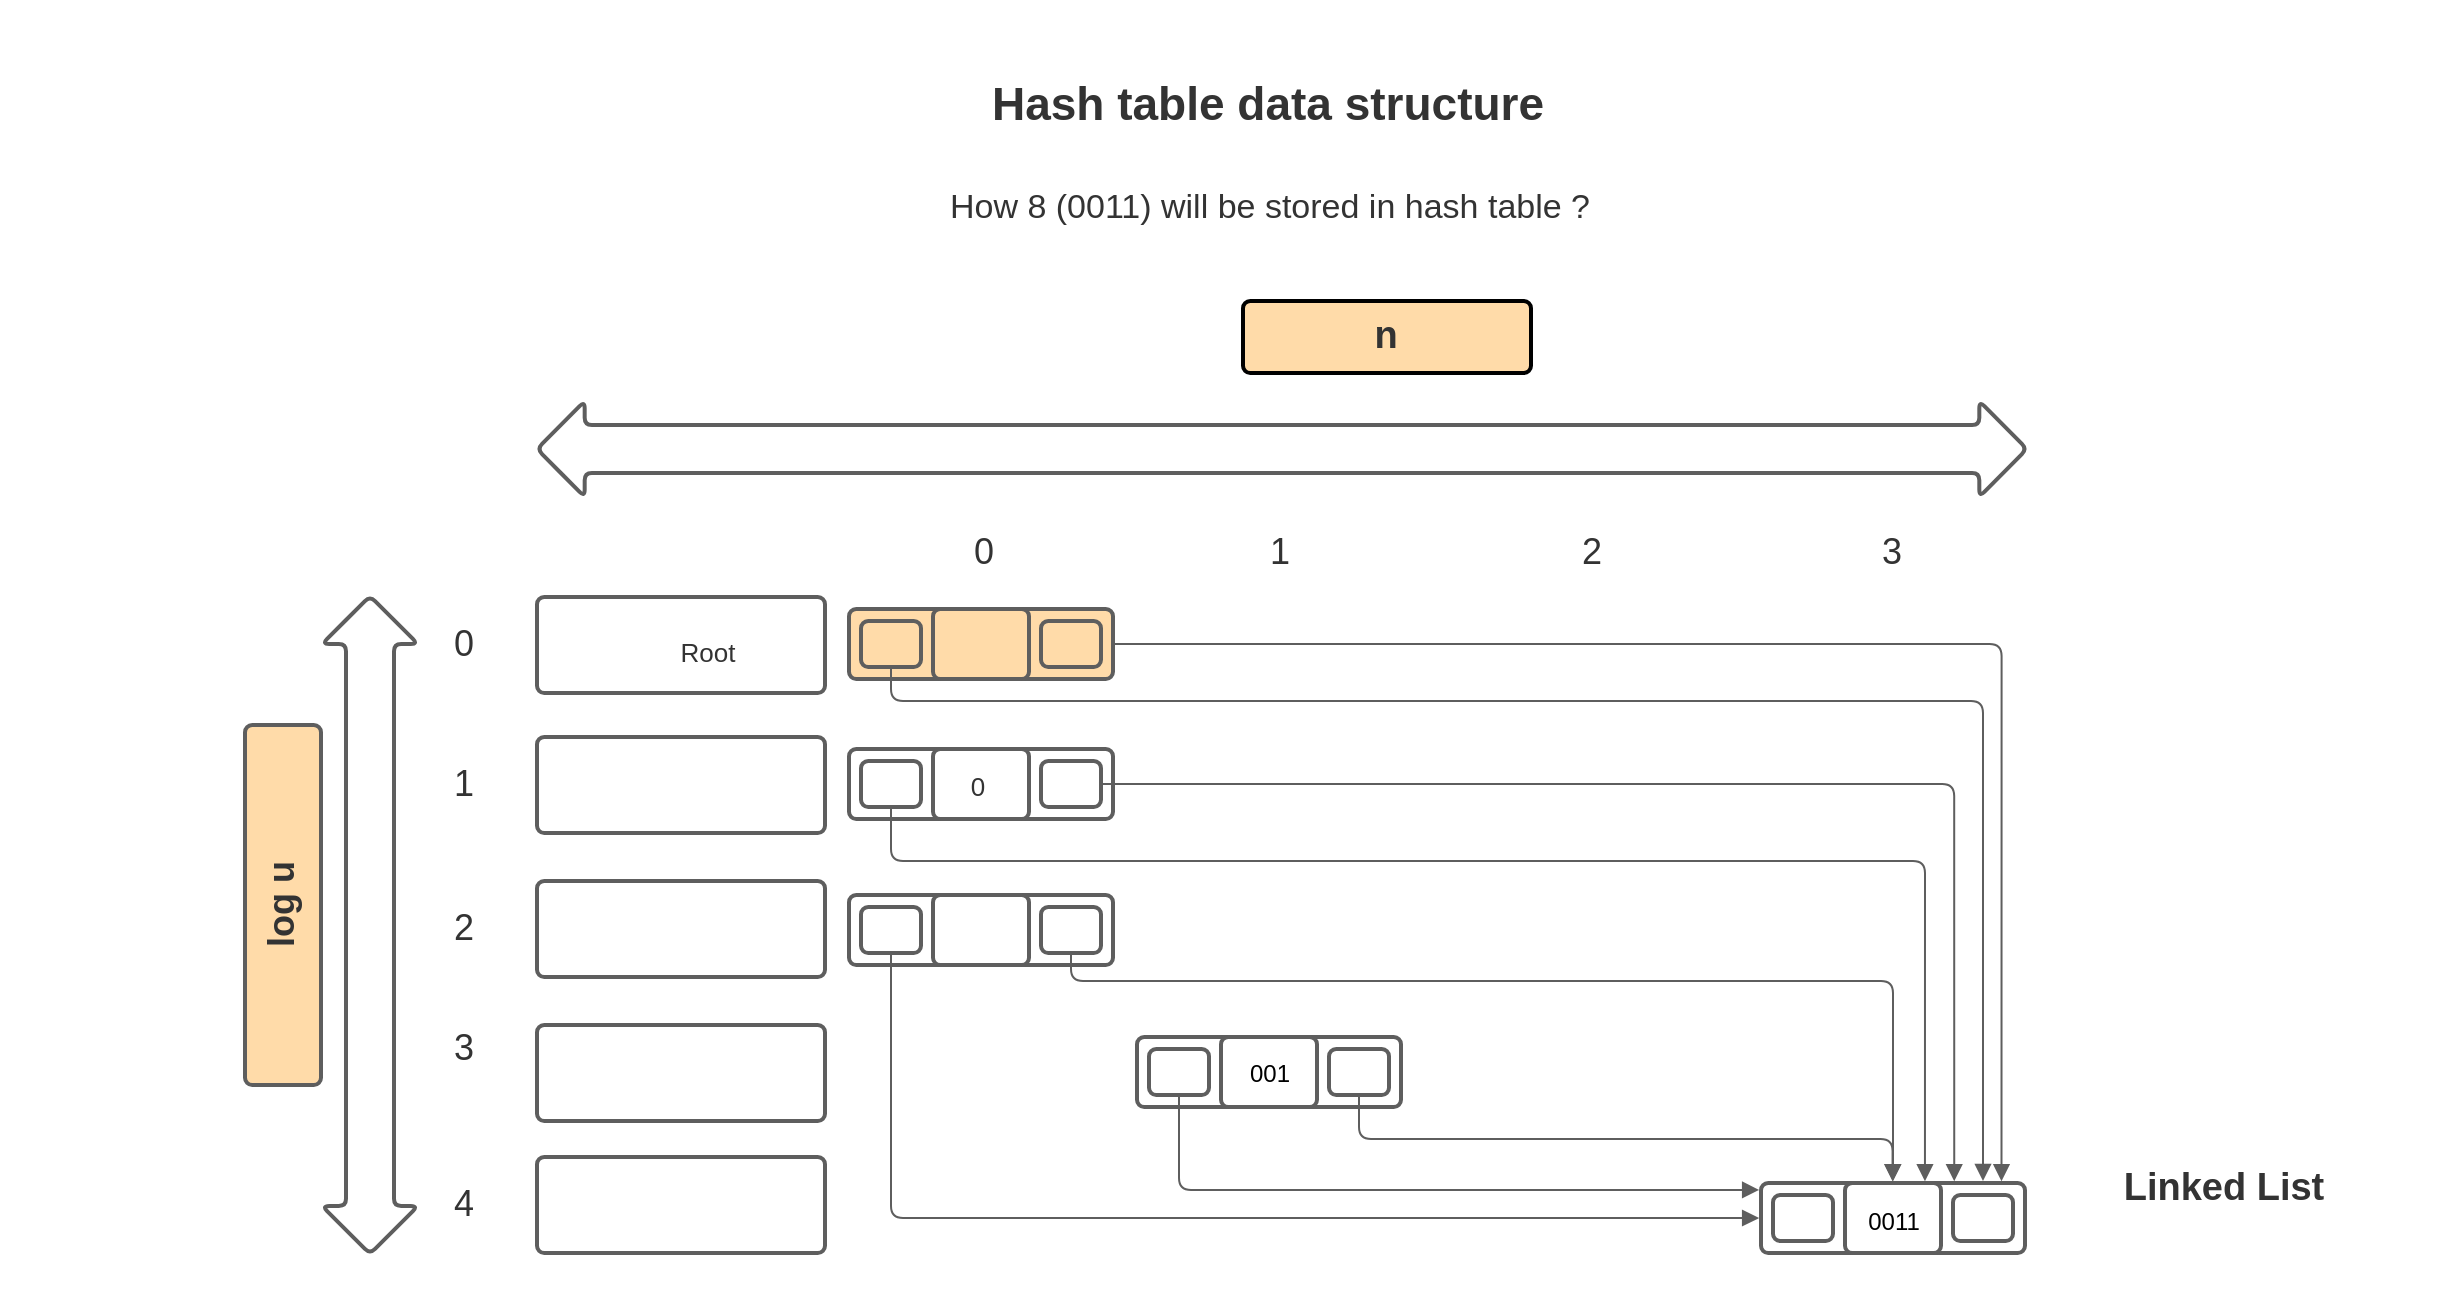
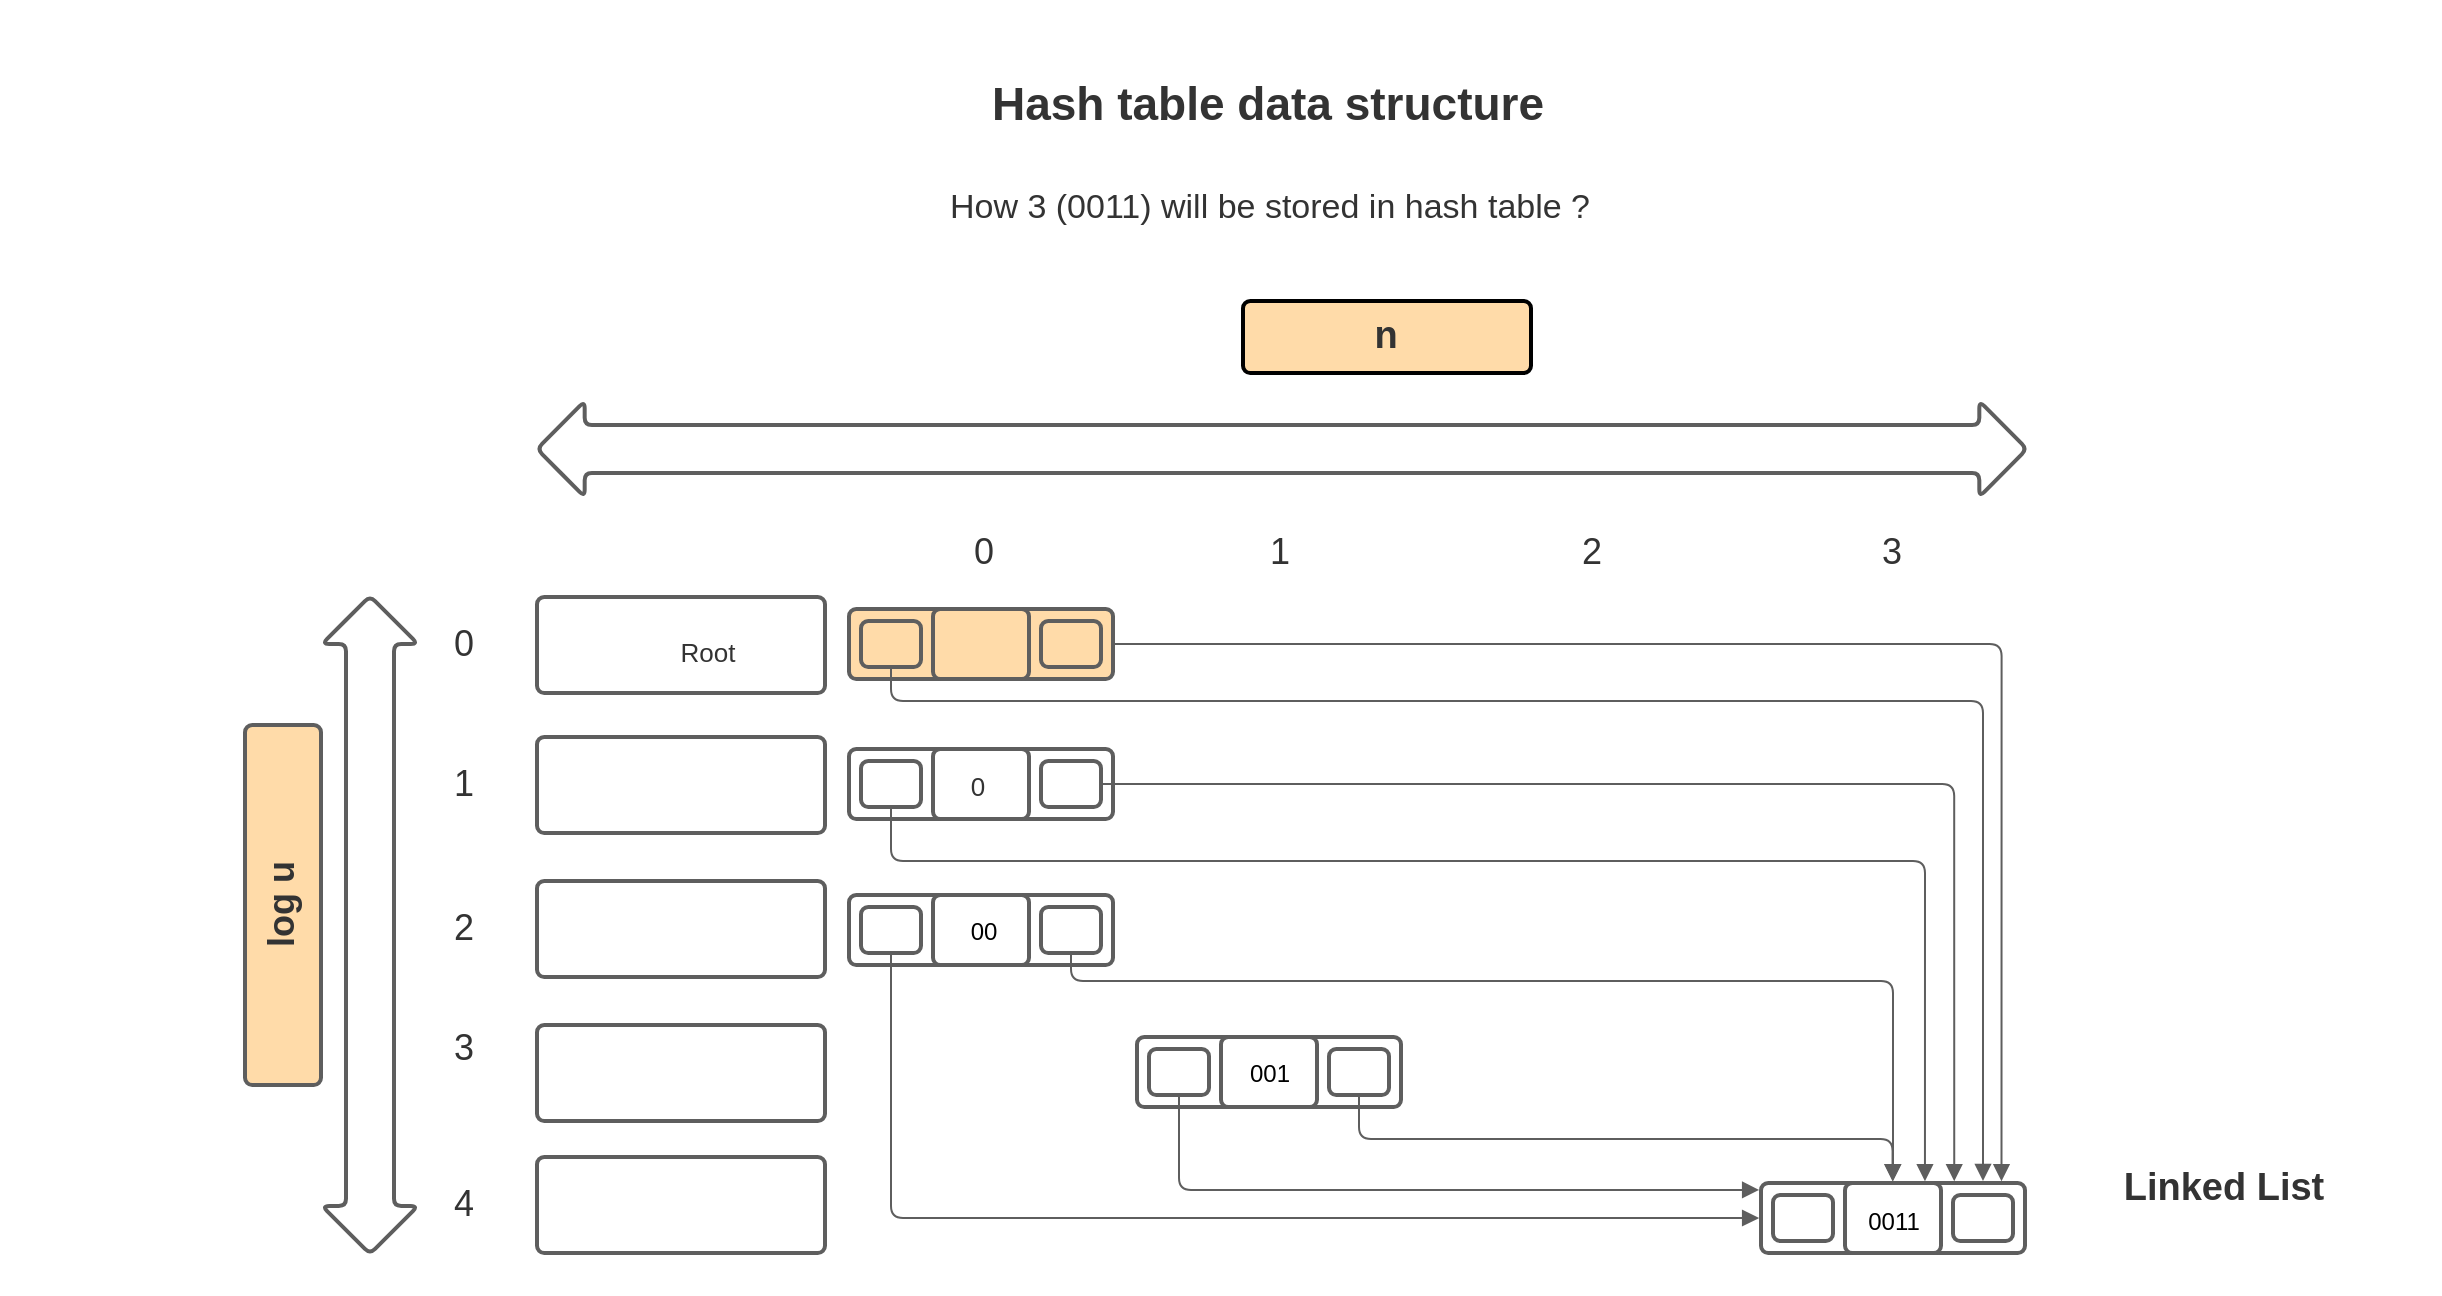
(1271, 209) -> (1271, 209)
none -> (985, 932)
